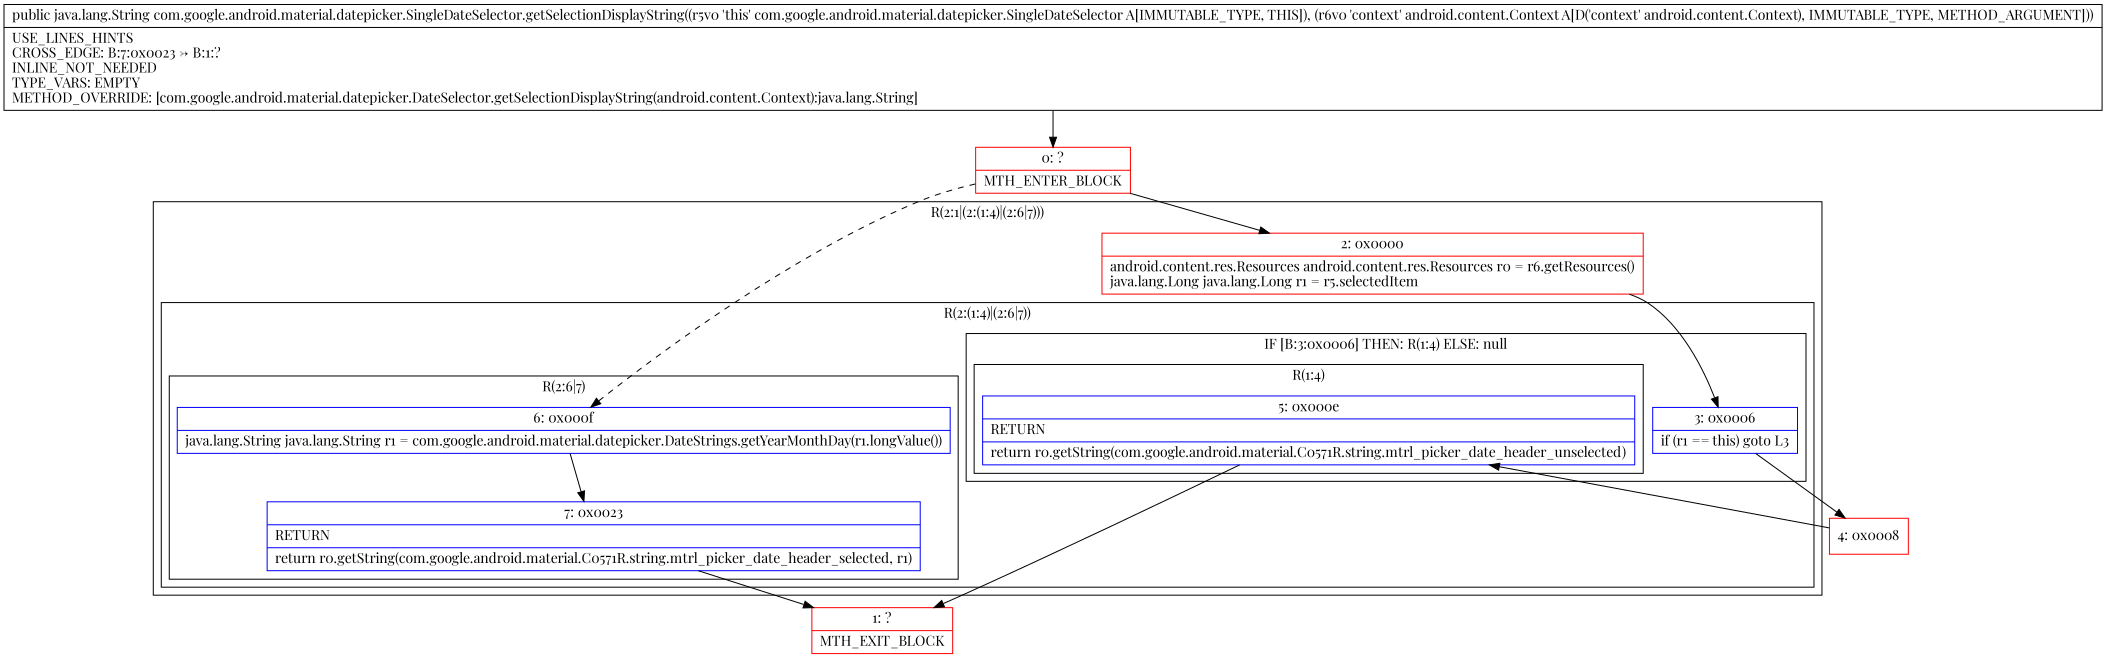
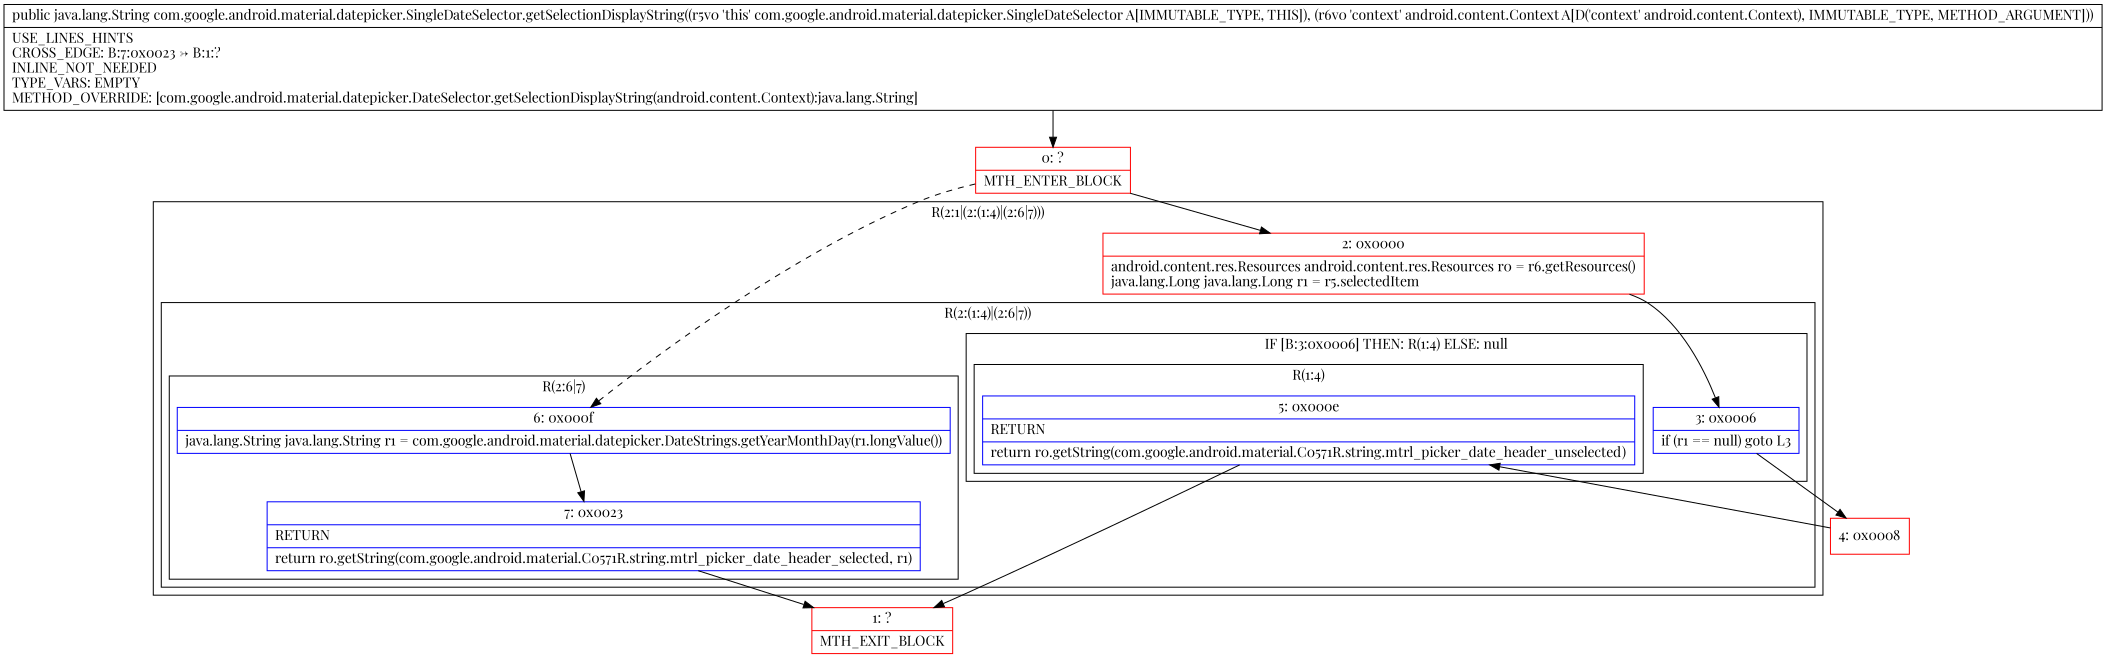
(1725, 441) -> (1726, 441)
